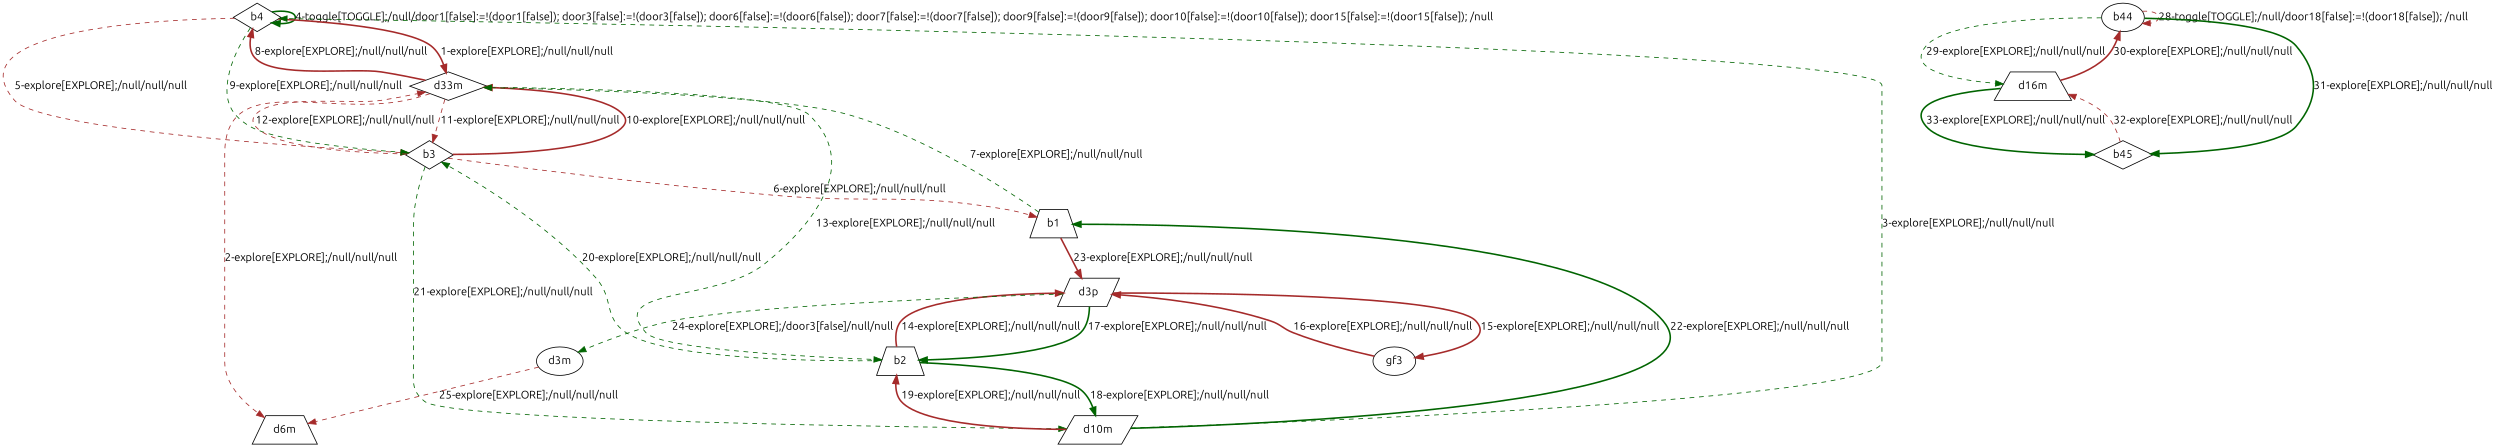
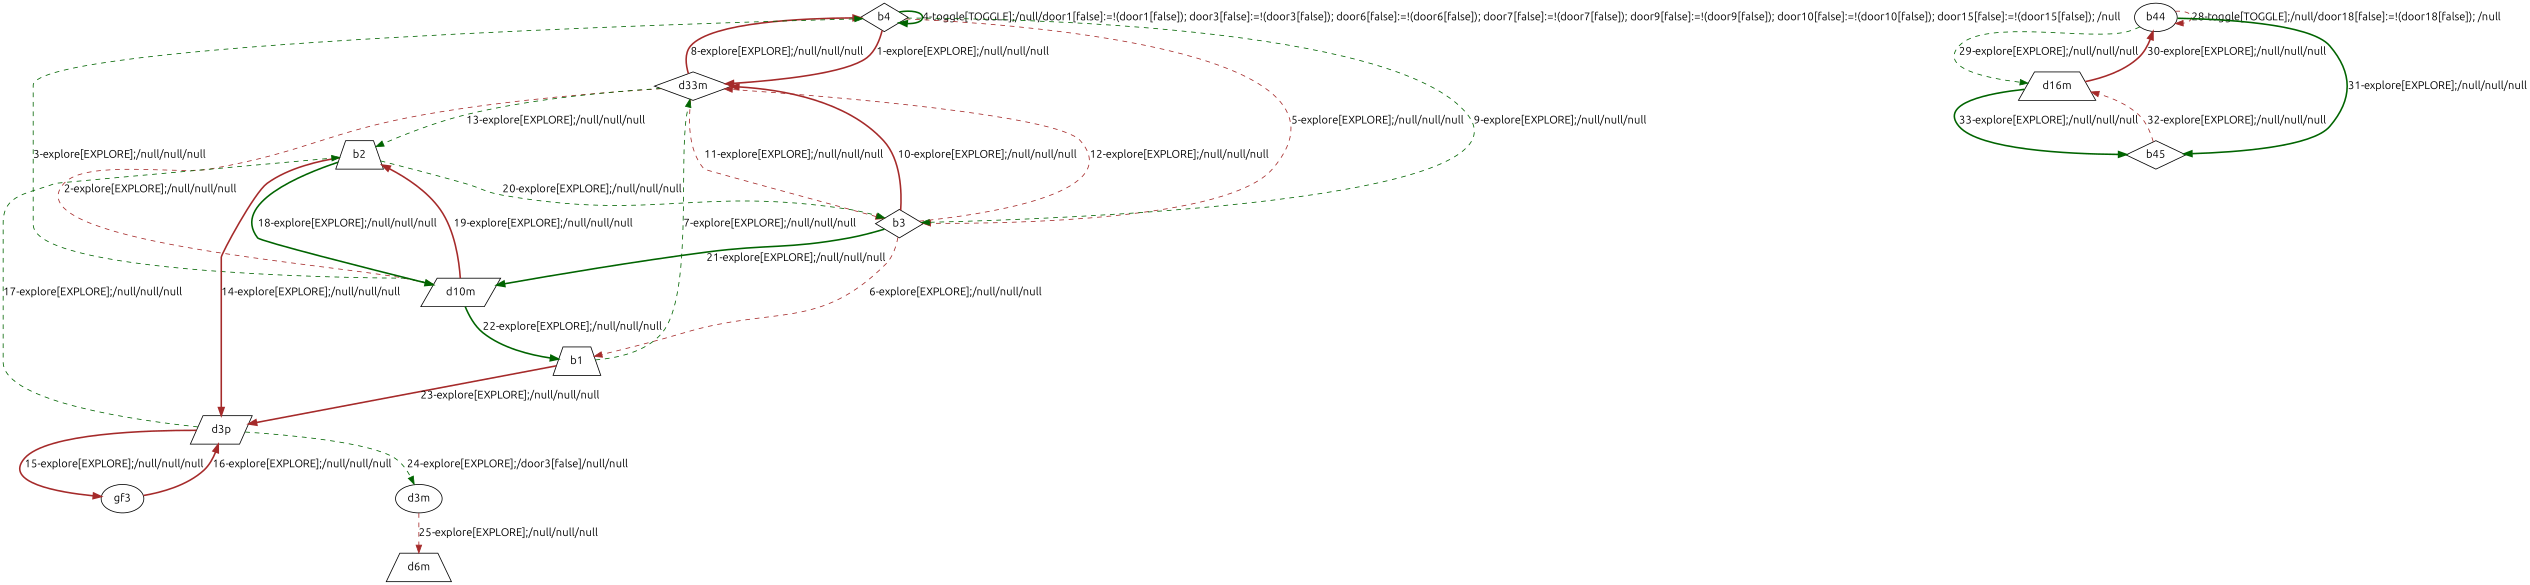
(225, 171) -> (142, 169)
(1020, 352) -> (3, 224)
(621, 419) -> (694, 254)
